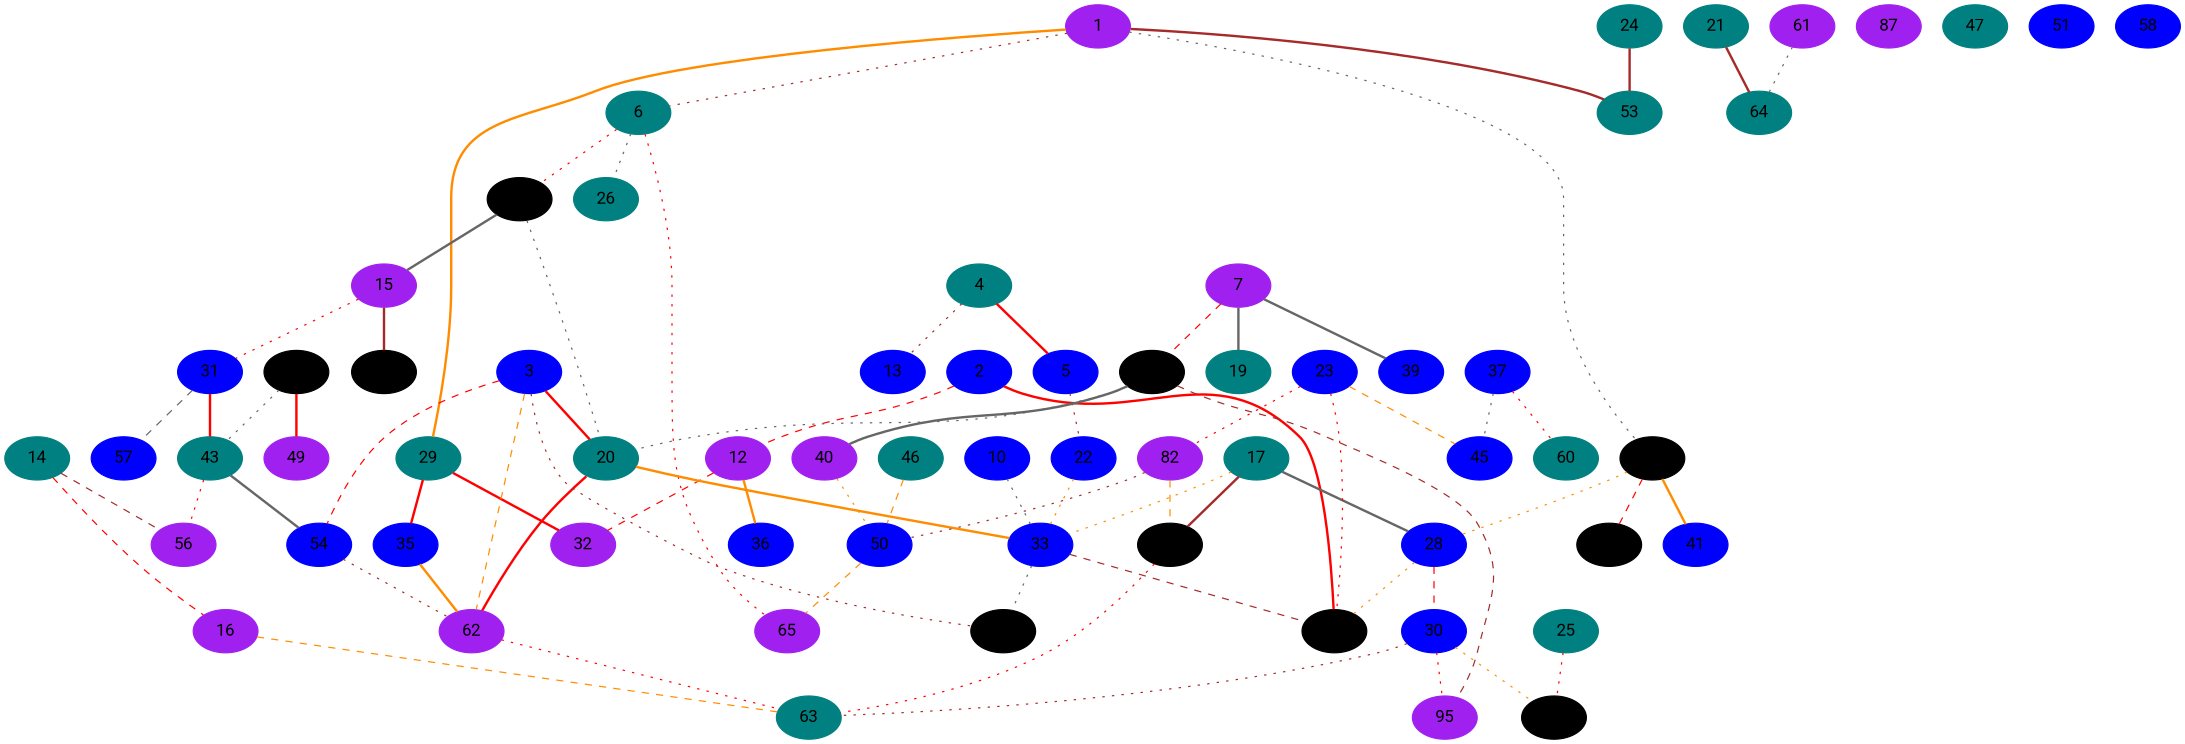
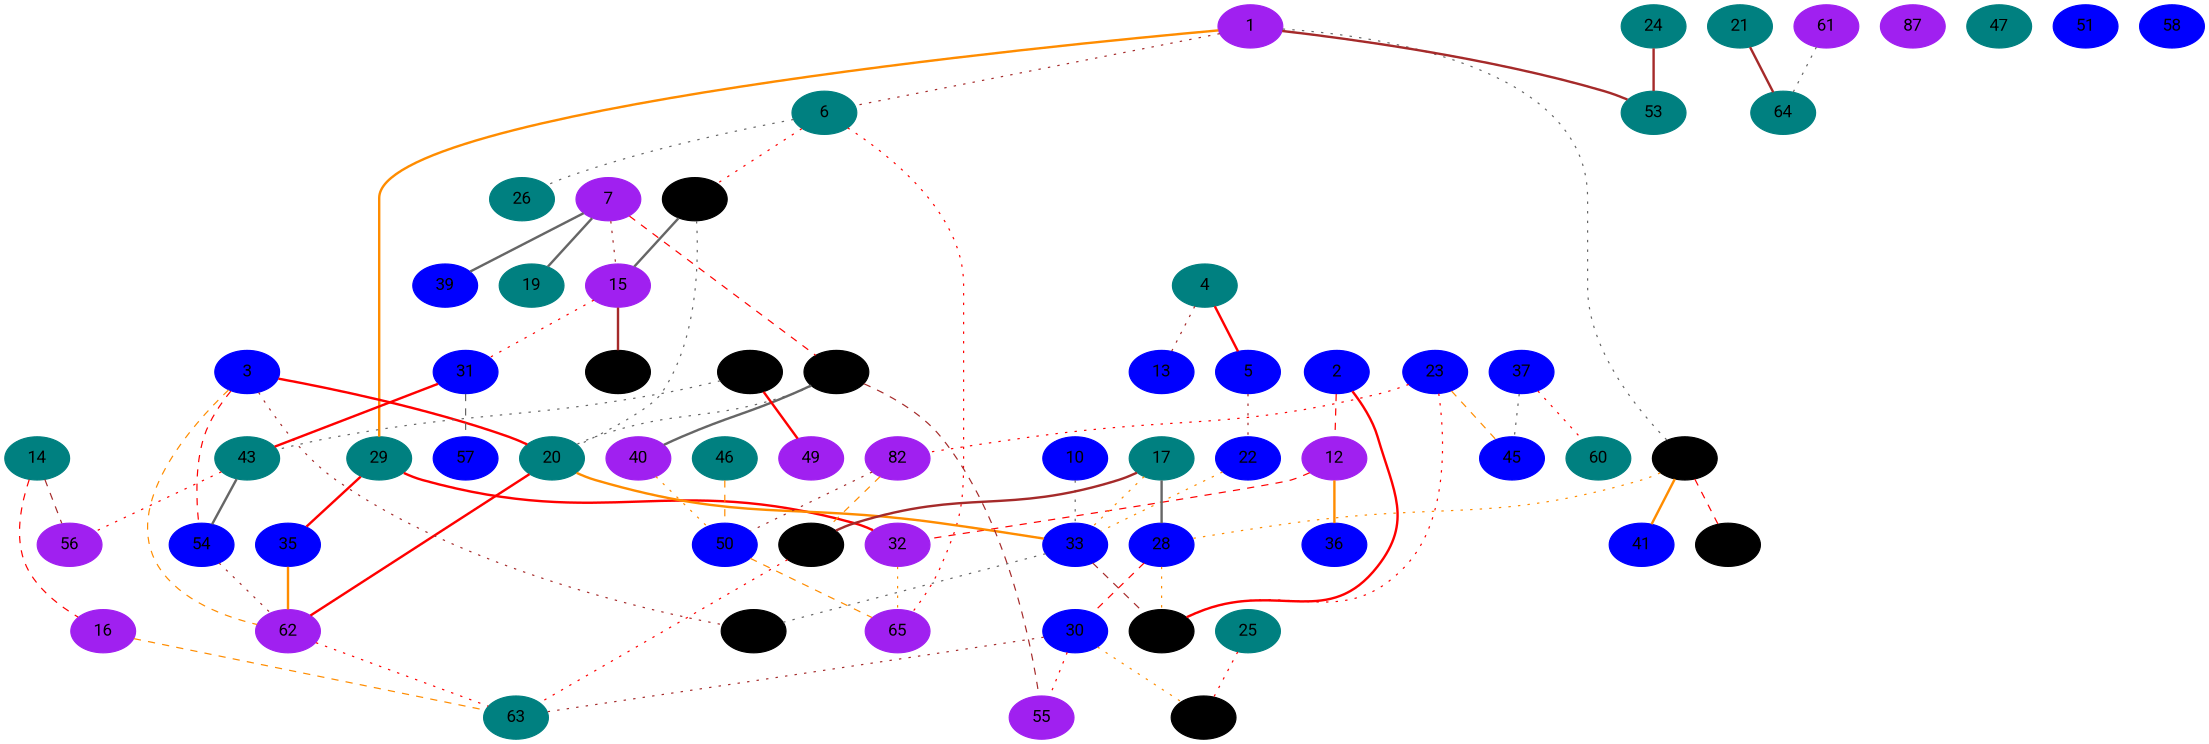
none -> (613, 243)
none -> (898, 585)
(1445, 718) -> (1042, 718)
